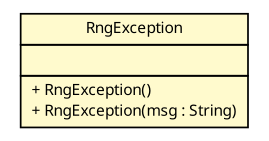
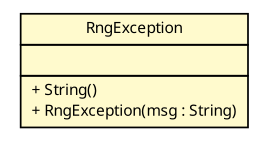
(92, 90) -> (65, 90)
